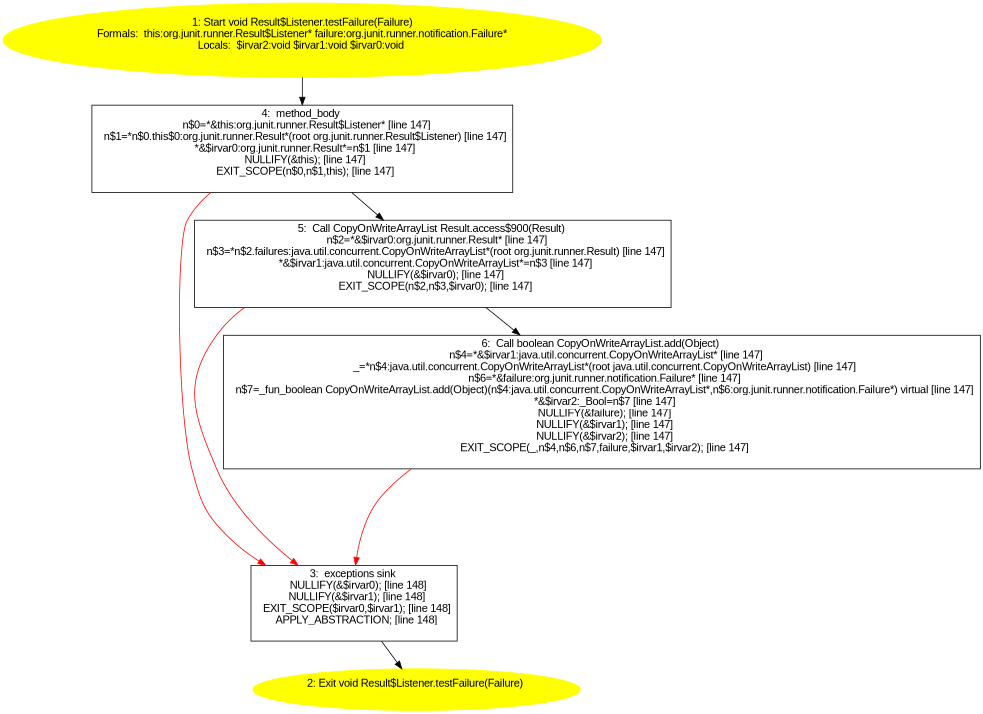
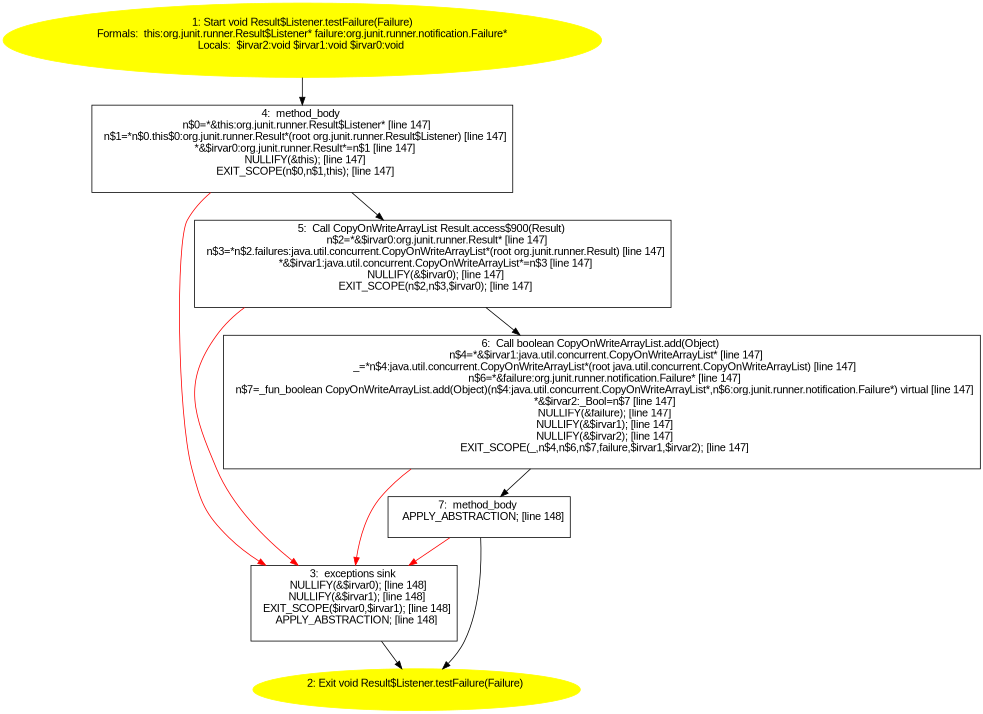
none -> (479, 517)
